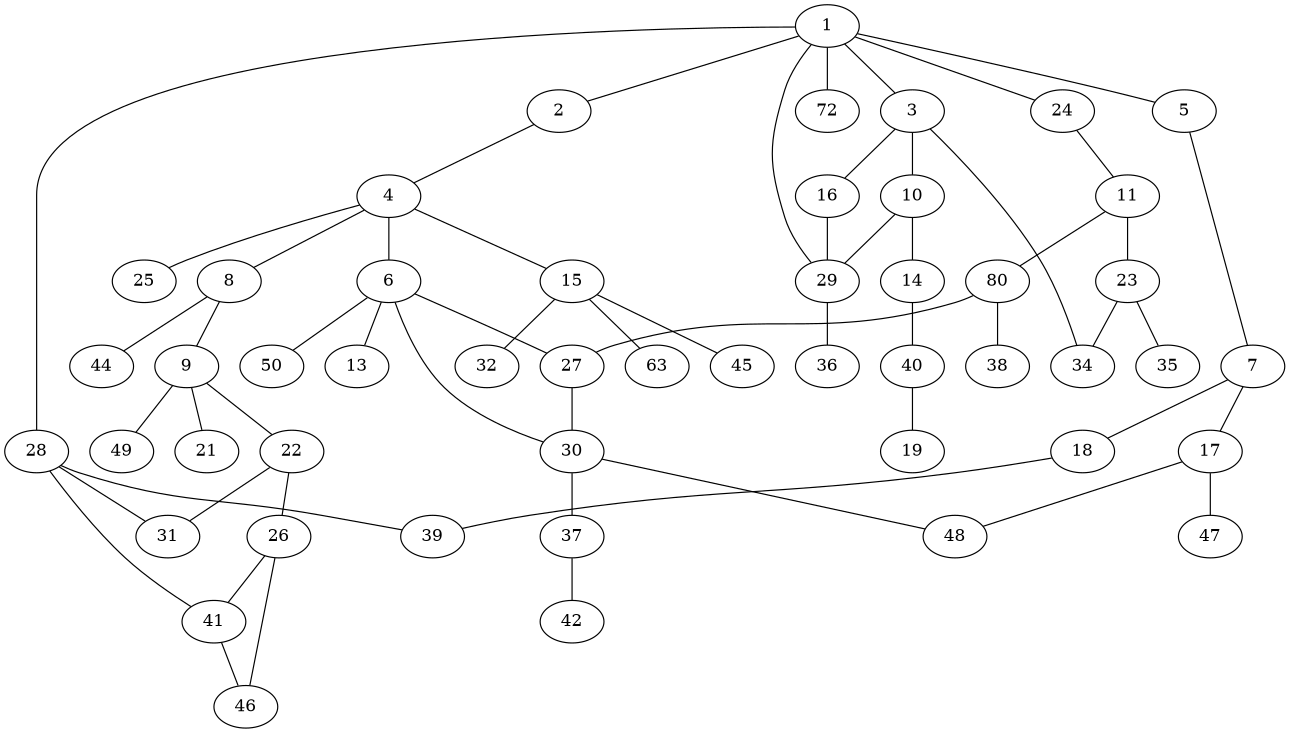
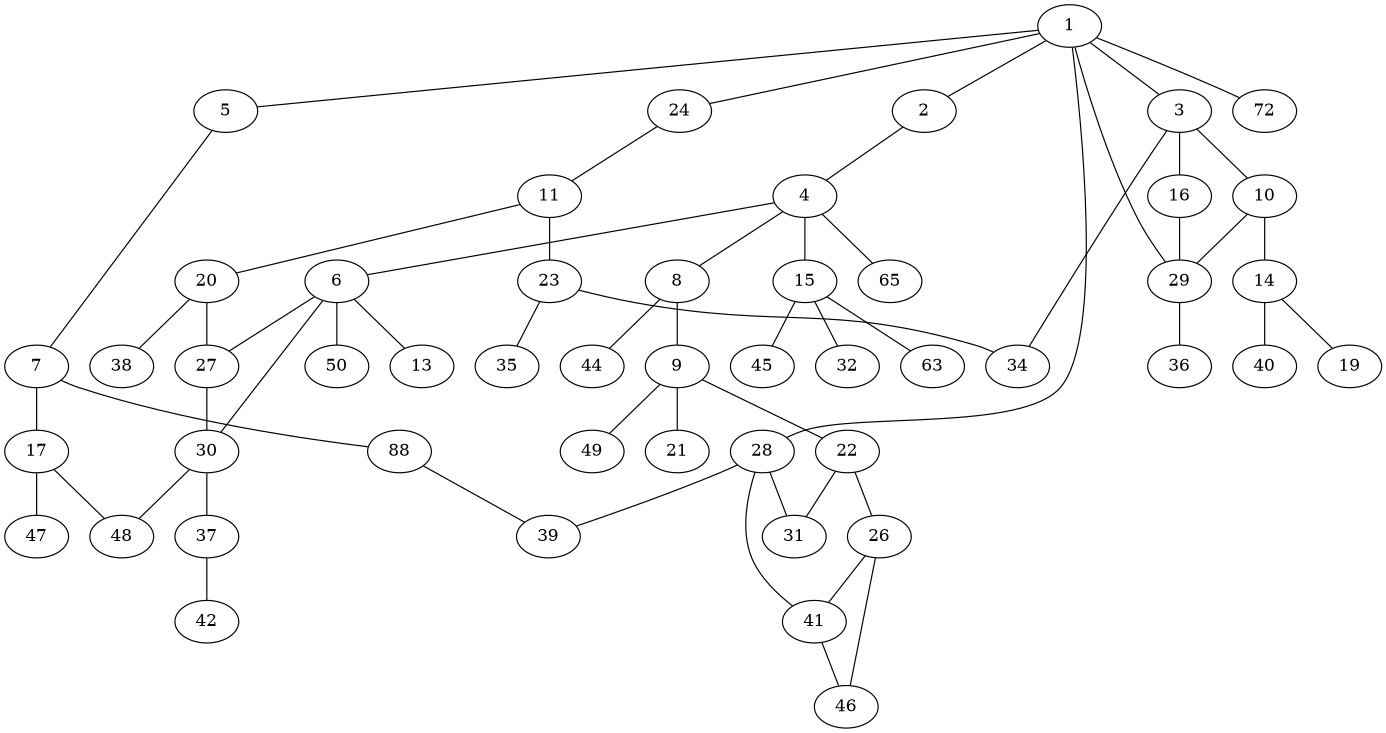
(144, 281) -> (890, 281)
(998, 281) -> (207, 281)
(912, 409) -> (1307, 324)
(1083, 452) -> (399, 452)
